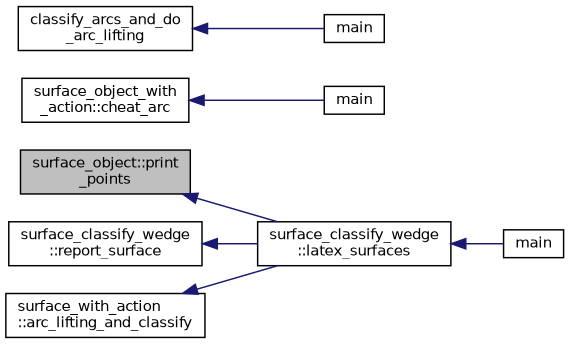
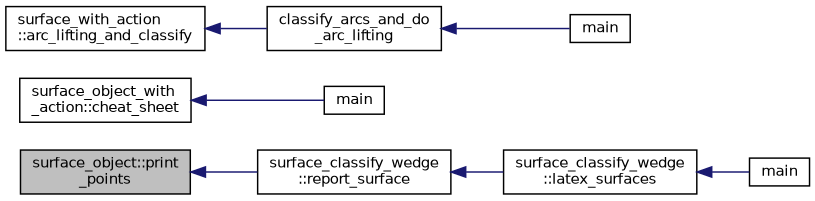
(105, 100) -> (105, 100)
(237, 210) -> (232, 172)
(237, 277) -> (244, 29)
